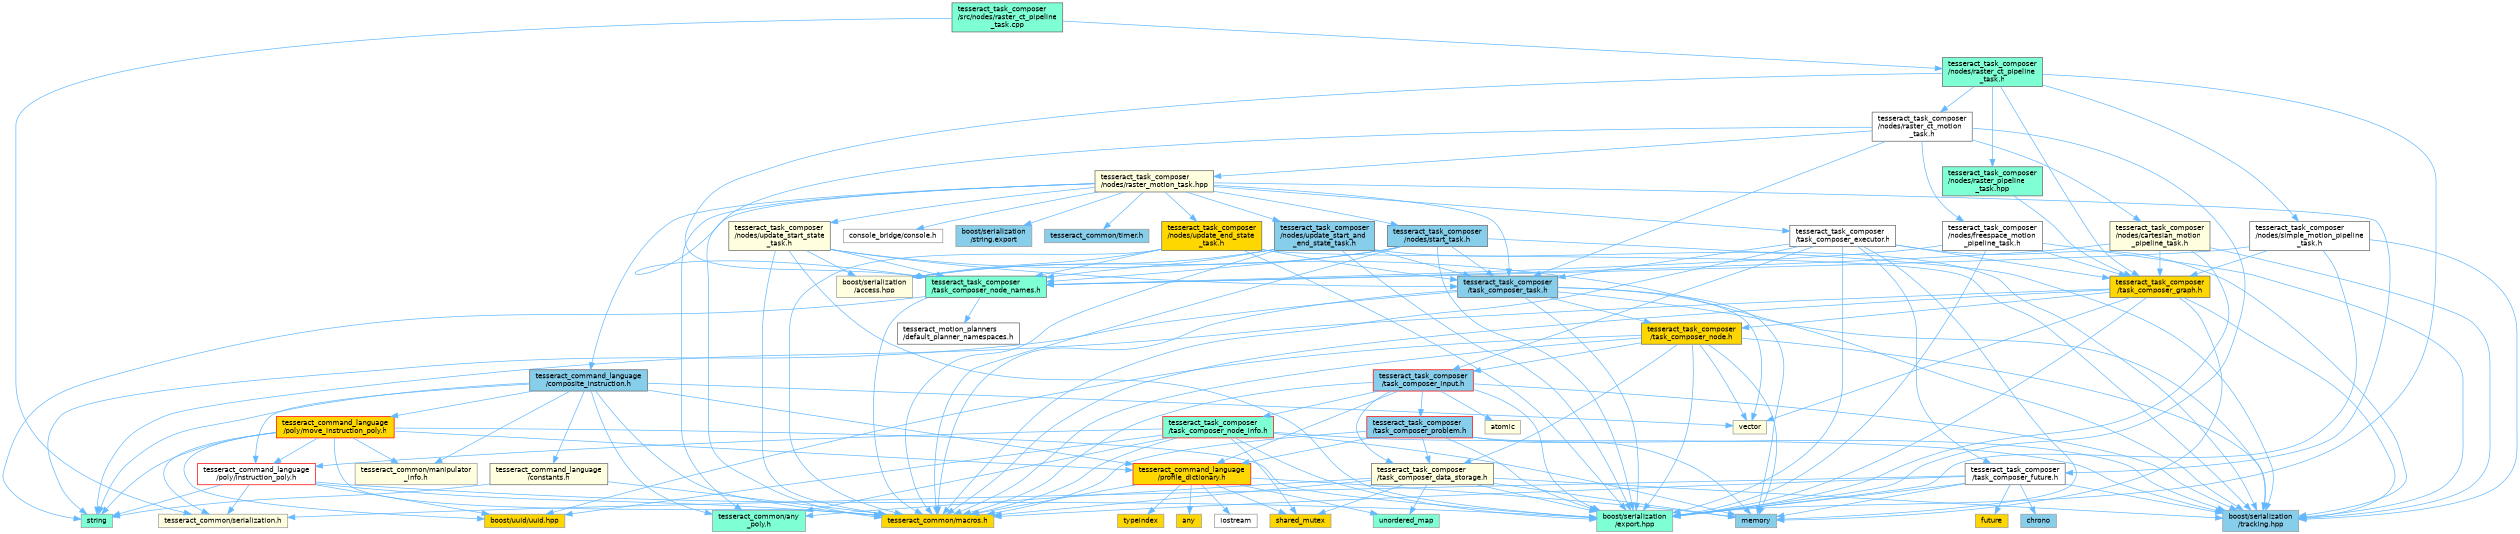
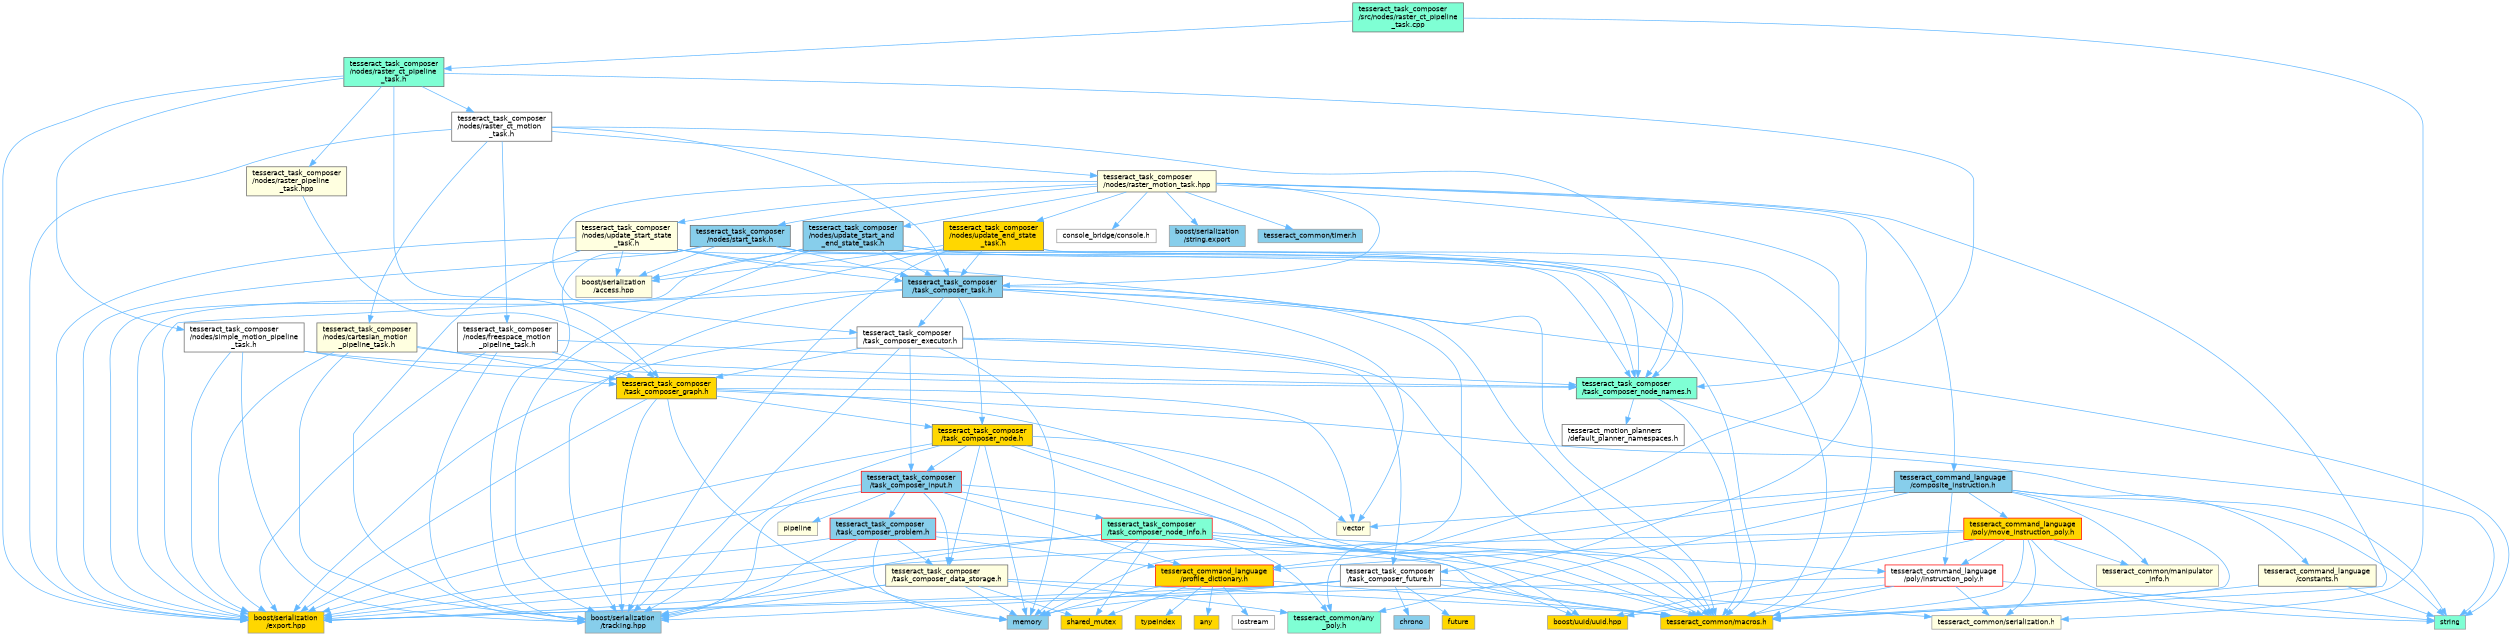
(1992, 181) -> (297, 181)
(1677, 260) -> (933, 309)
(1503, 427) -> (798, 529)
(1406, 521) -> none
(1635, 521) -> (286, 622)
